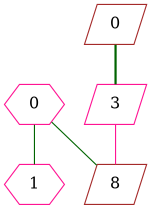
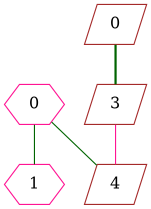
(116, 104) -> (116, 104)
(116, 184) -> (116, 184)
